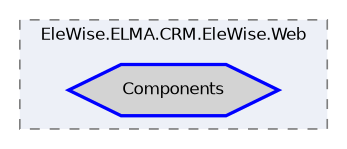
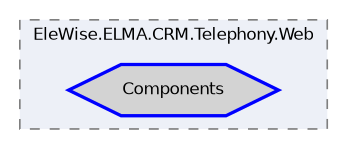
(174, 36) -> (174, 36)
